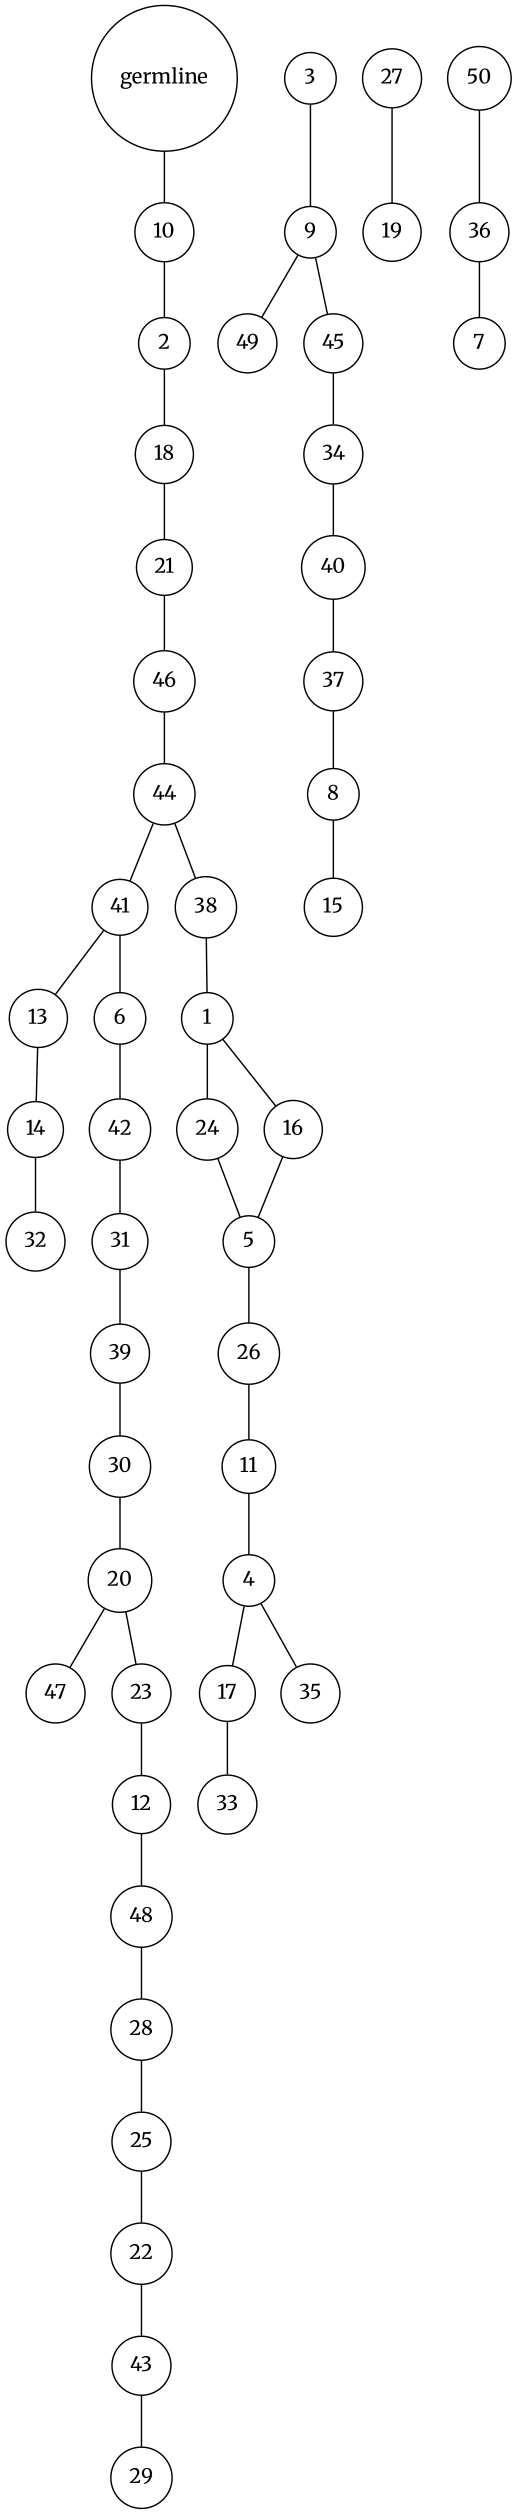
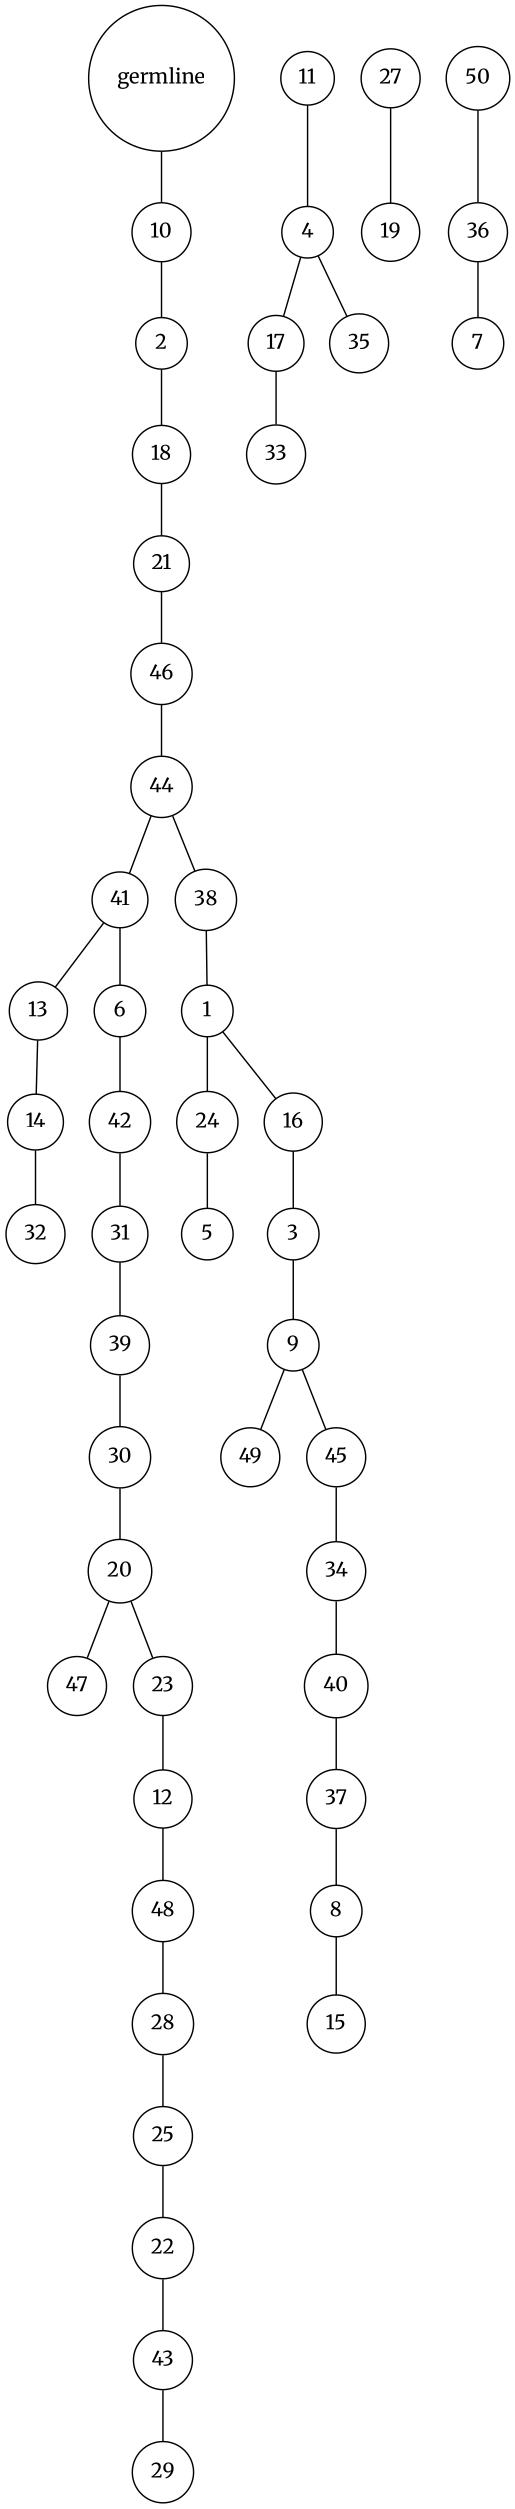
(270, 1187) -> (293, 1180)
(249, 1354) -> none
